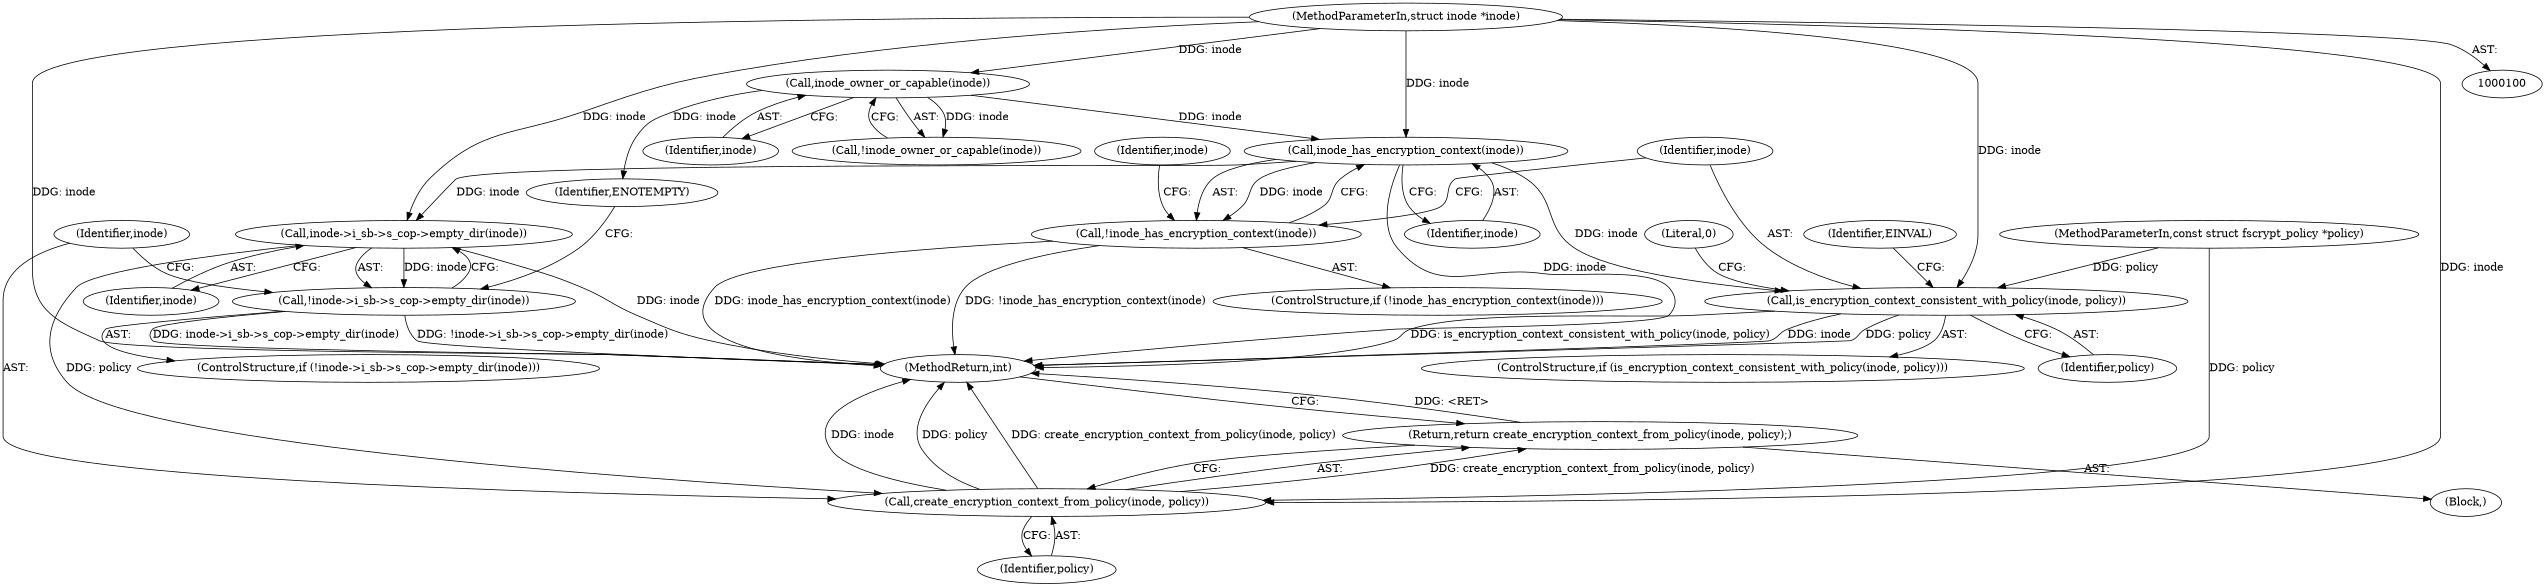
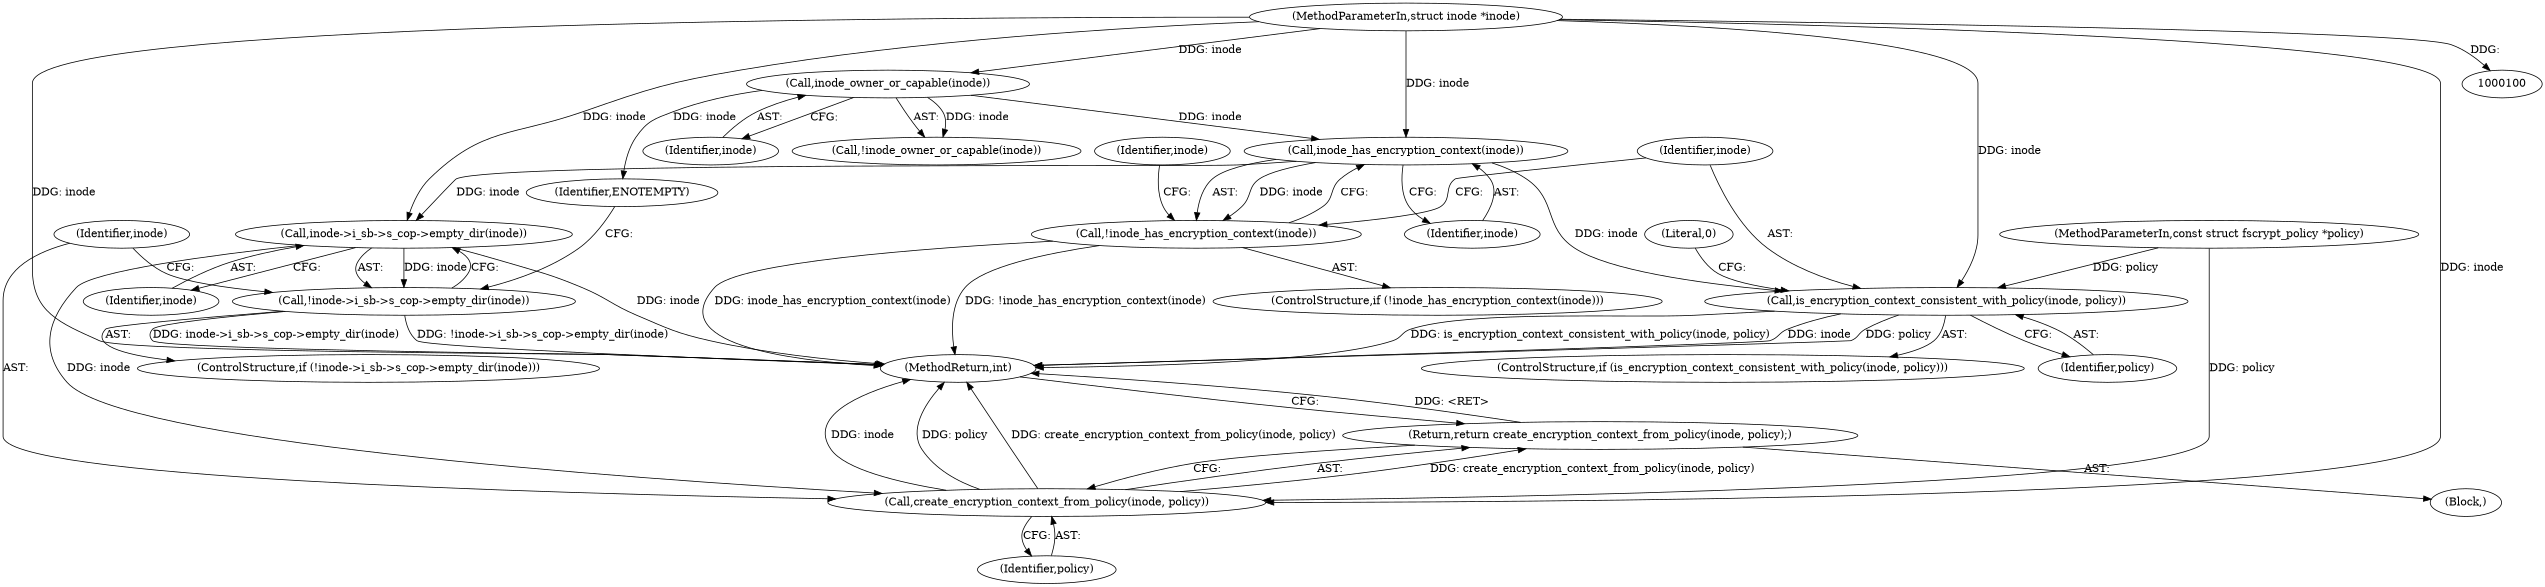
(2487, 50) -> (2487, 50)
(872, 124) -> none
(1880, 234) -> none
(1551, 325) -> none
(99, 368) -> (99, 368)
